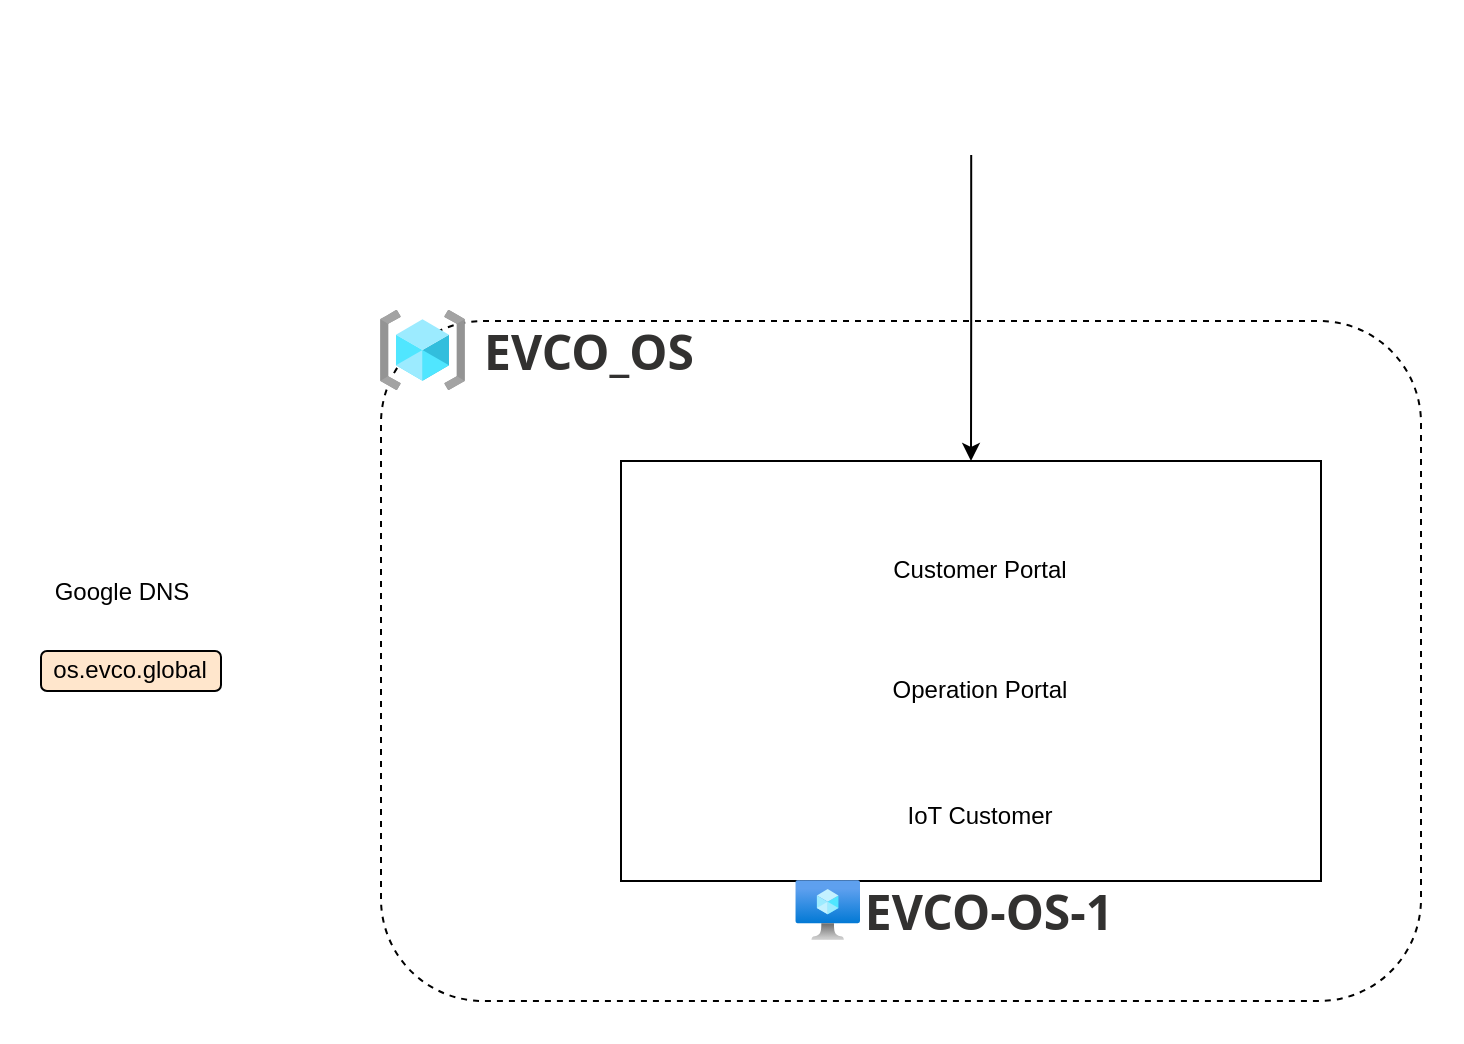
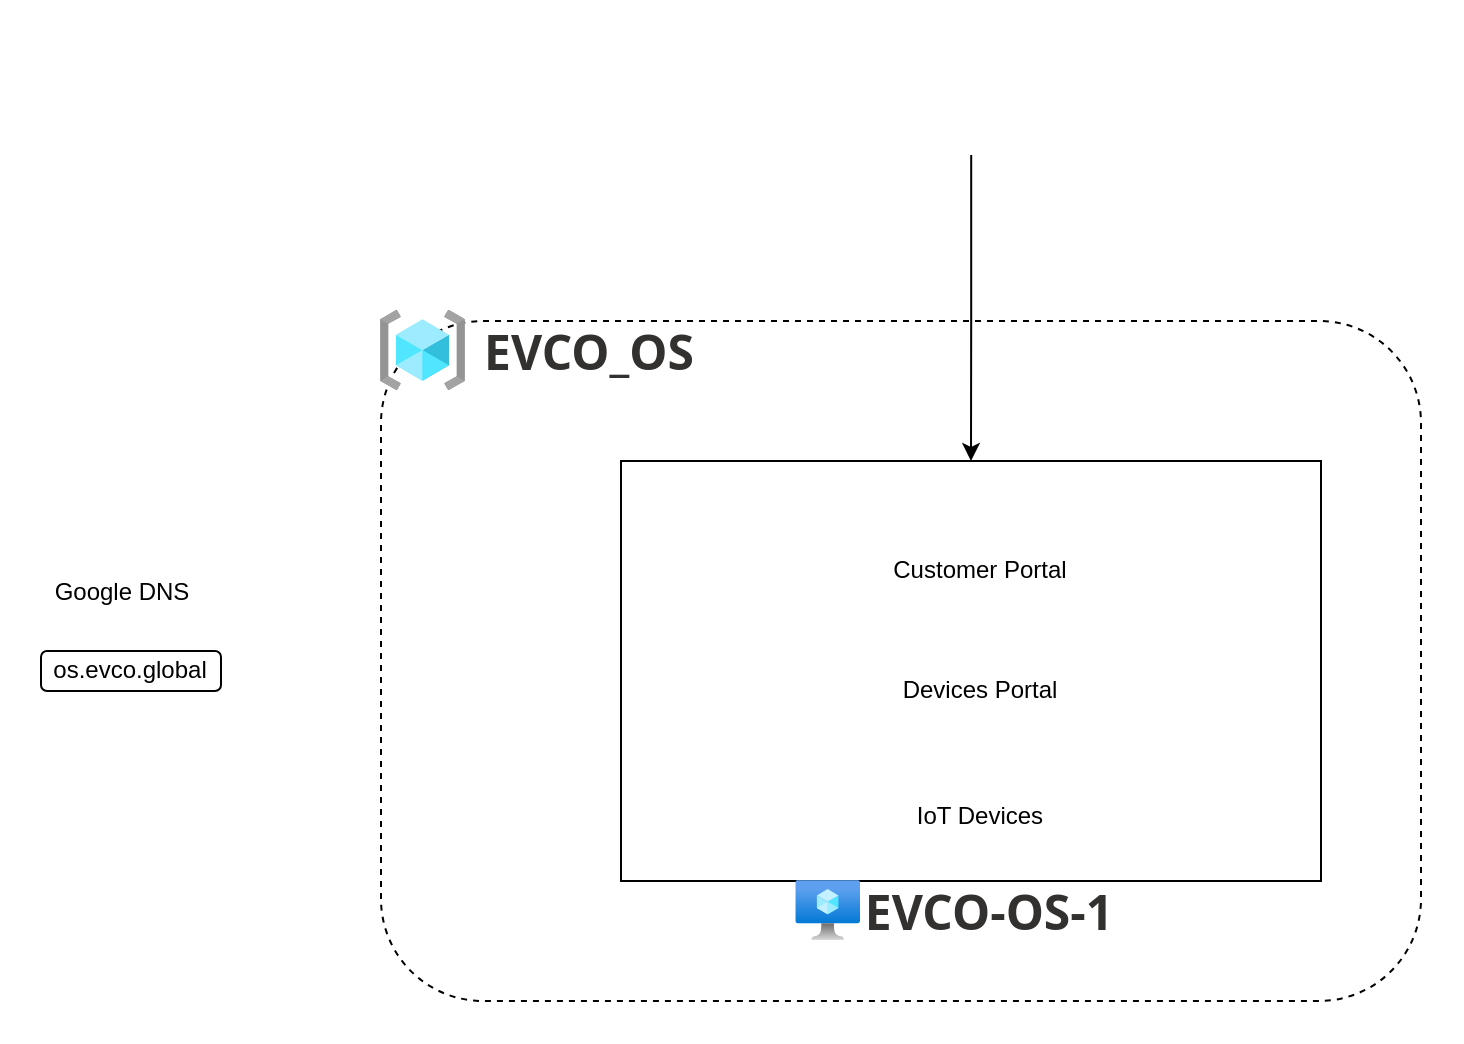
(131, 671) -> (131, 671)
(981, 691) -> (981, 691)
(981, 817) -> (981, 817)
